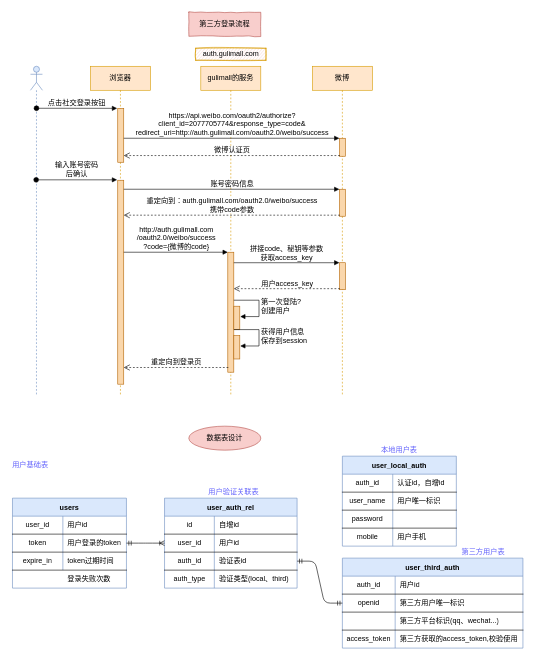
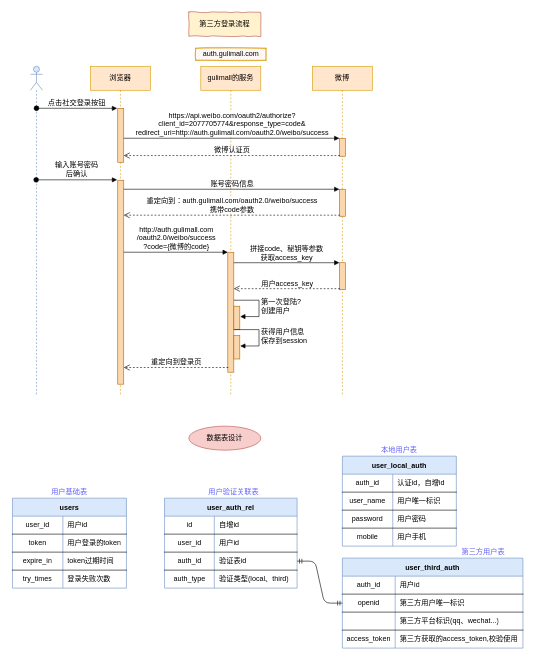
(225, 24) -> (225, 24)
(30, 465) -> (69, 492)
none -> (425, 519)
(130, 543) -> none
none -> (38, 579)
